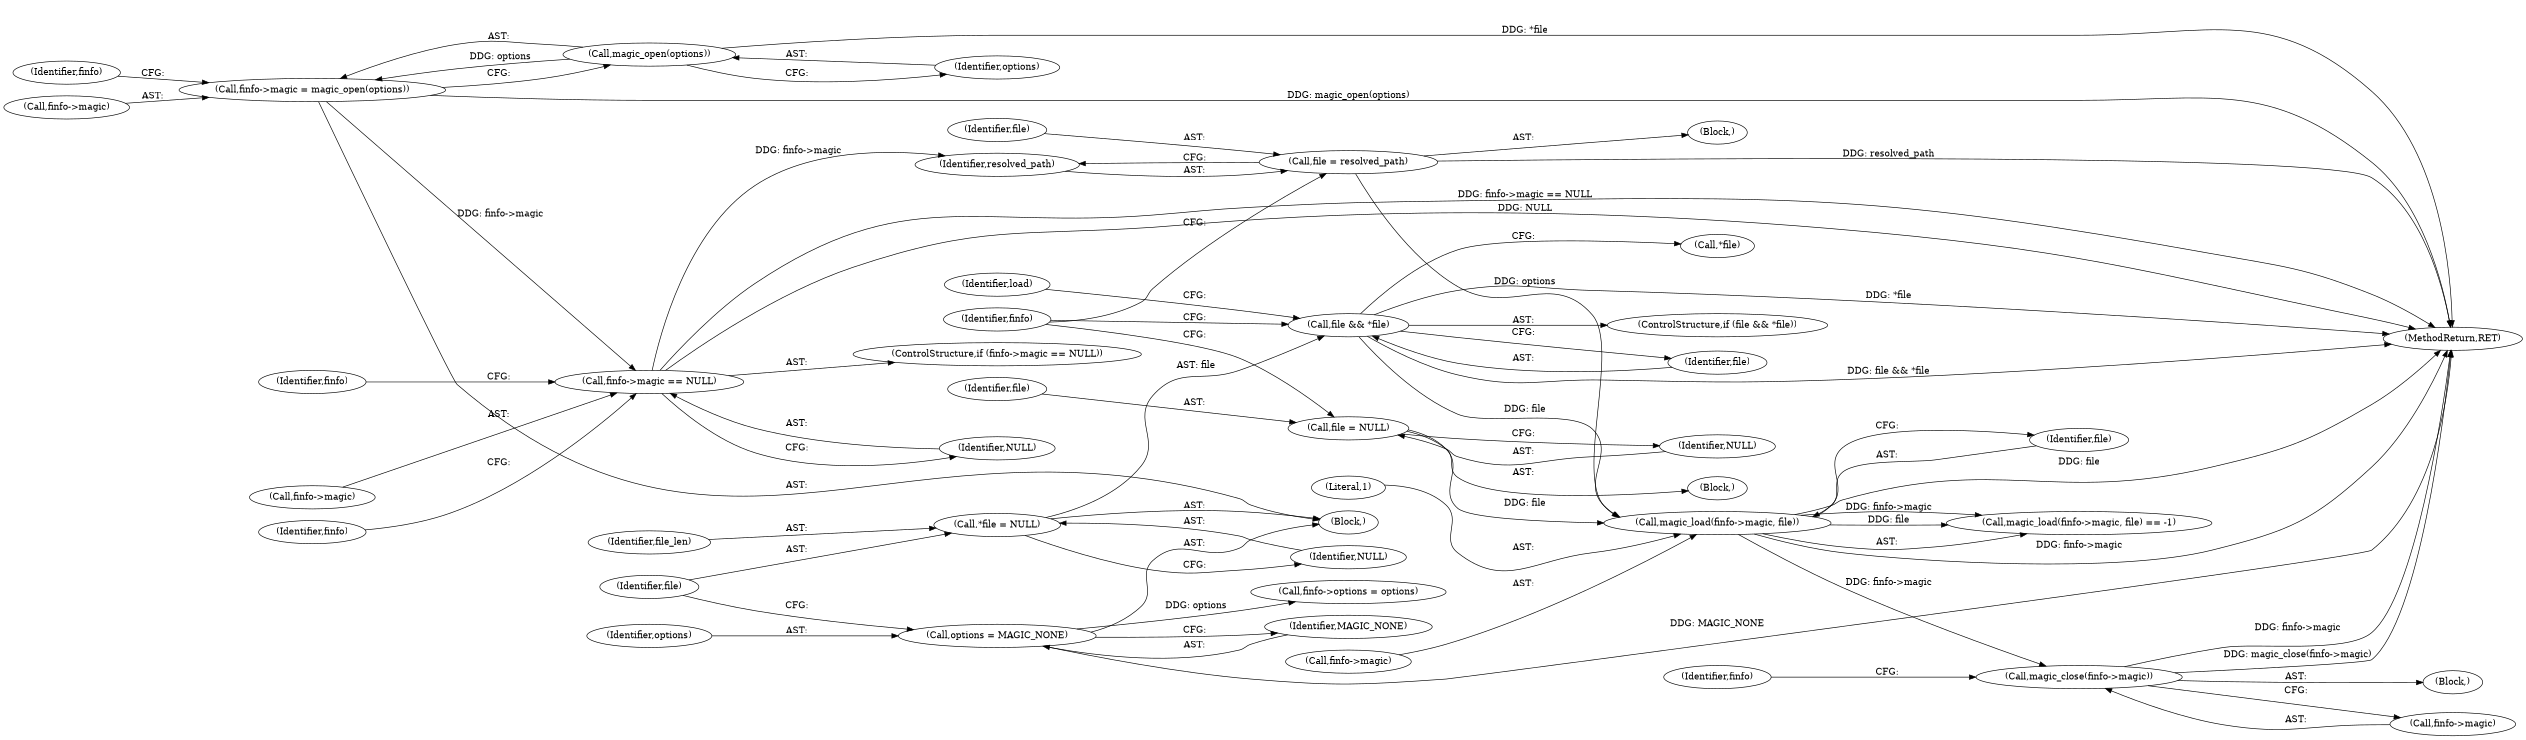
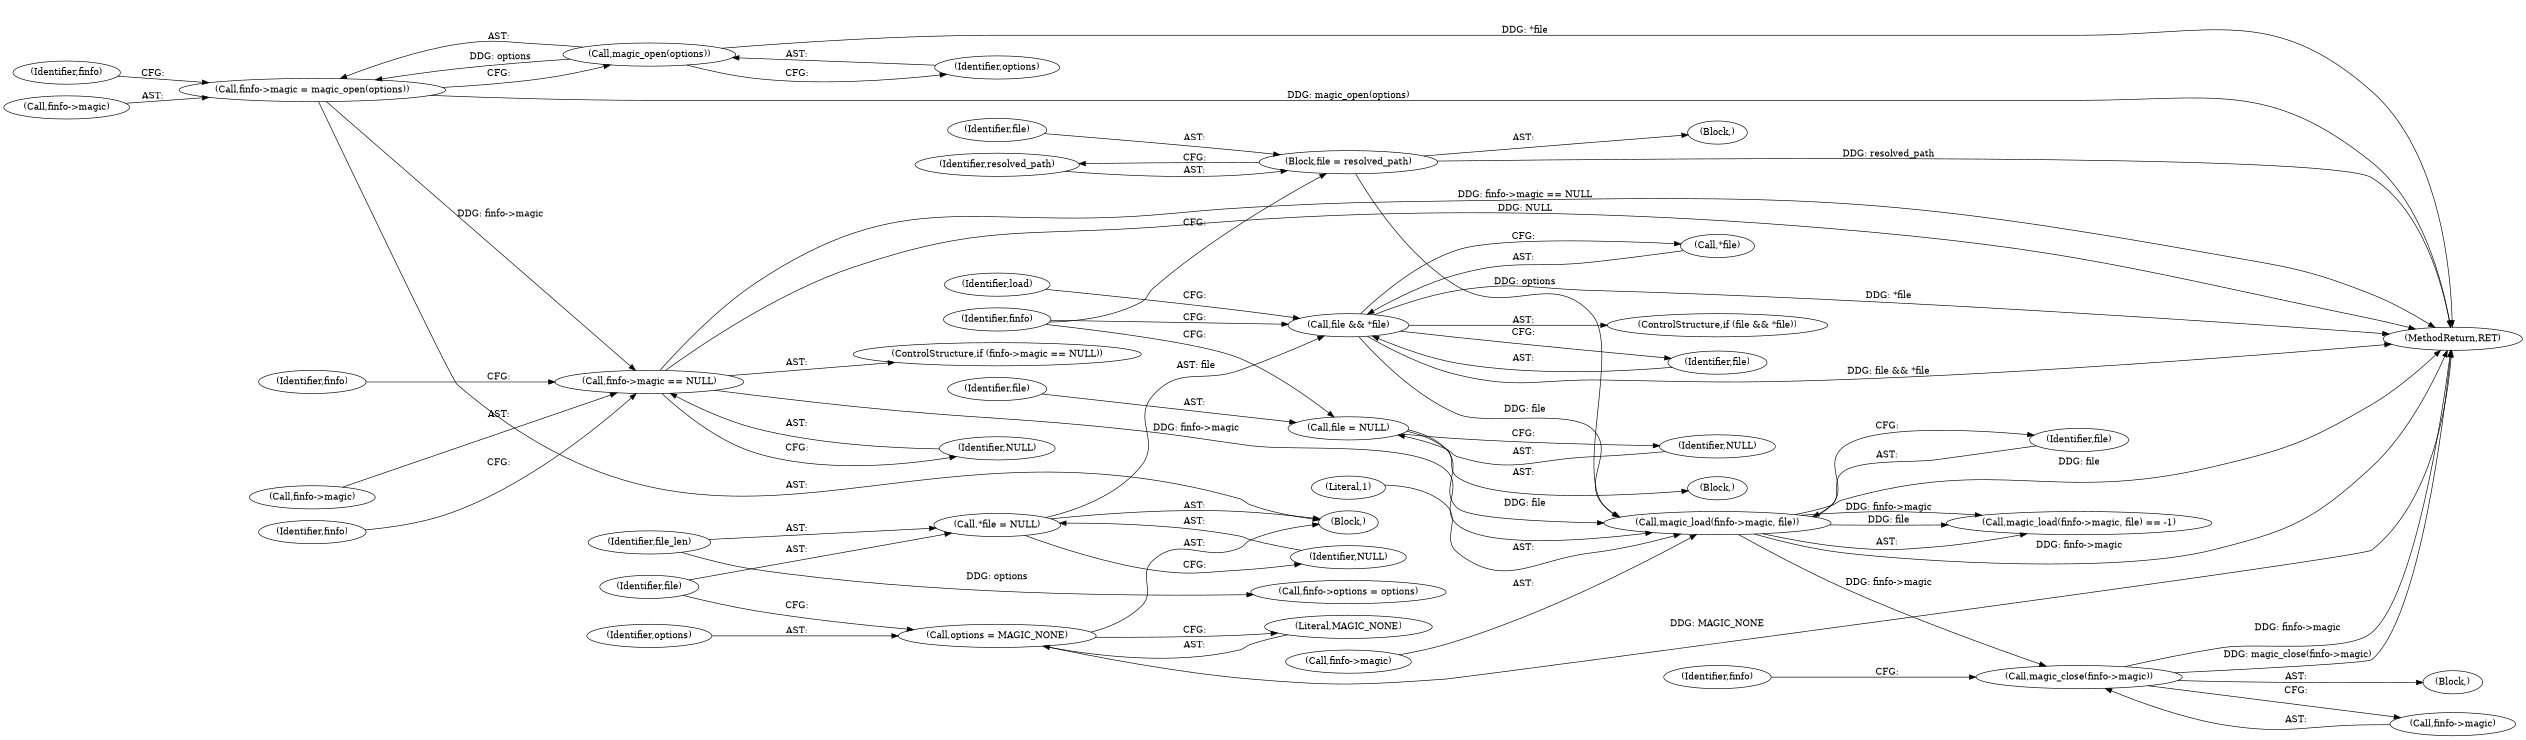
(1348, 162) -> (1348, 162)
(745, 194) -> (1206, 439)
none -> (1524, 265)
(1183, 618) -> (963, 589)
(1348, 627) -> (1348, 627)
